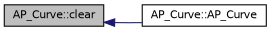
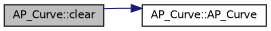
(128, 23) -> (118, 8)
